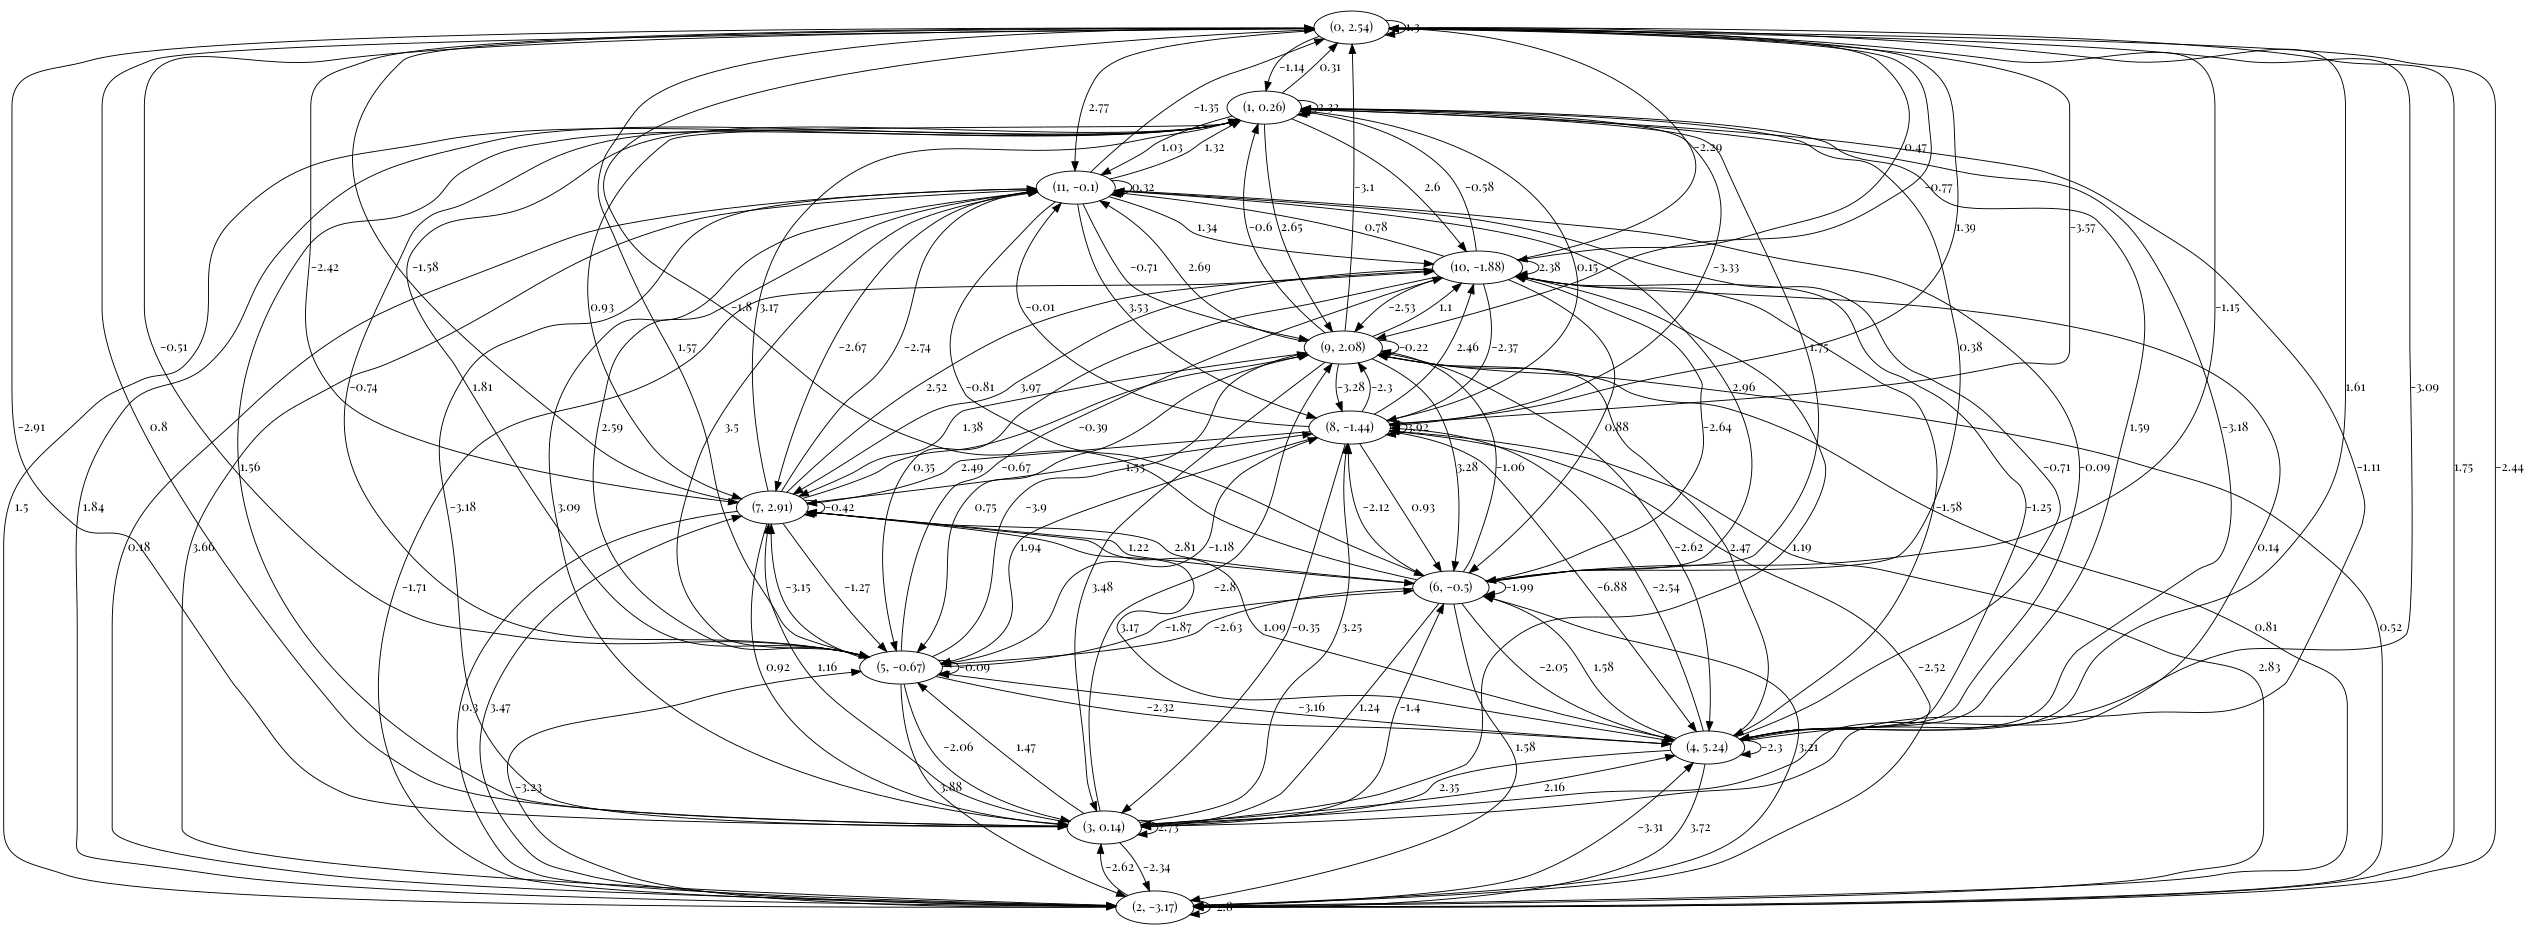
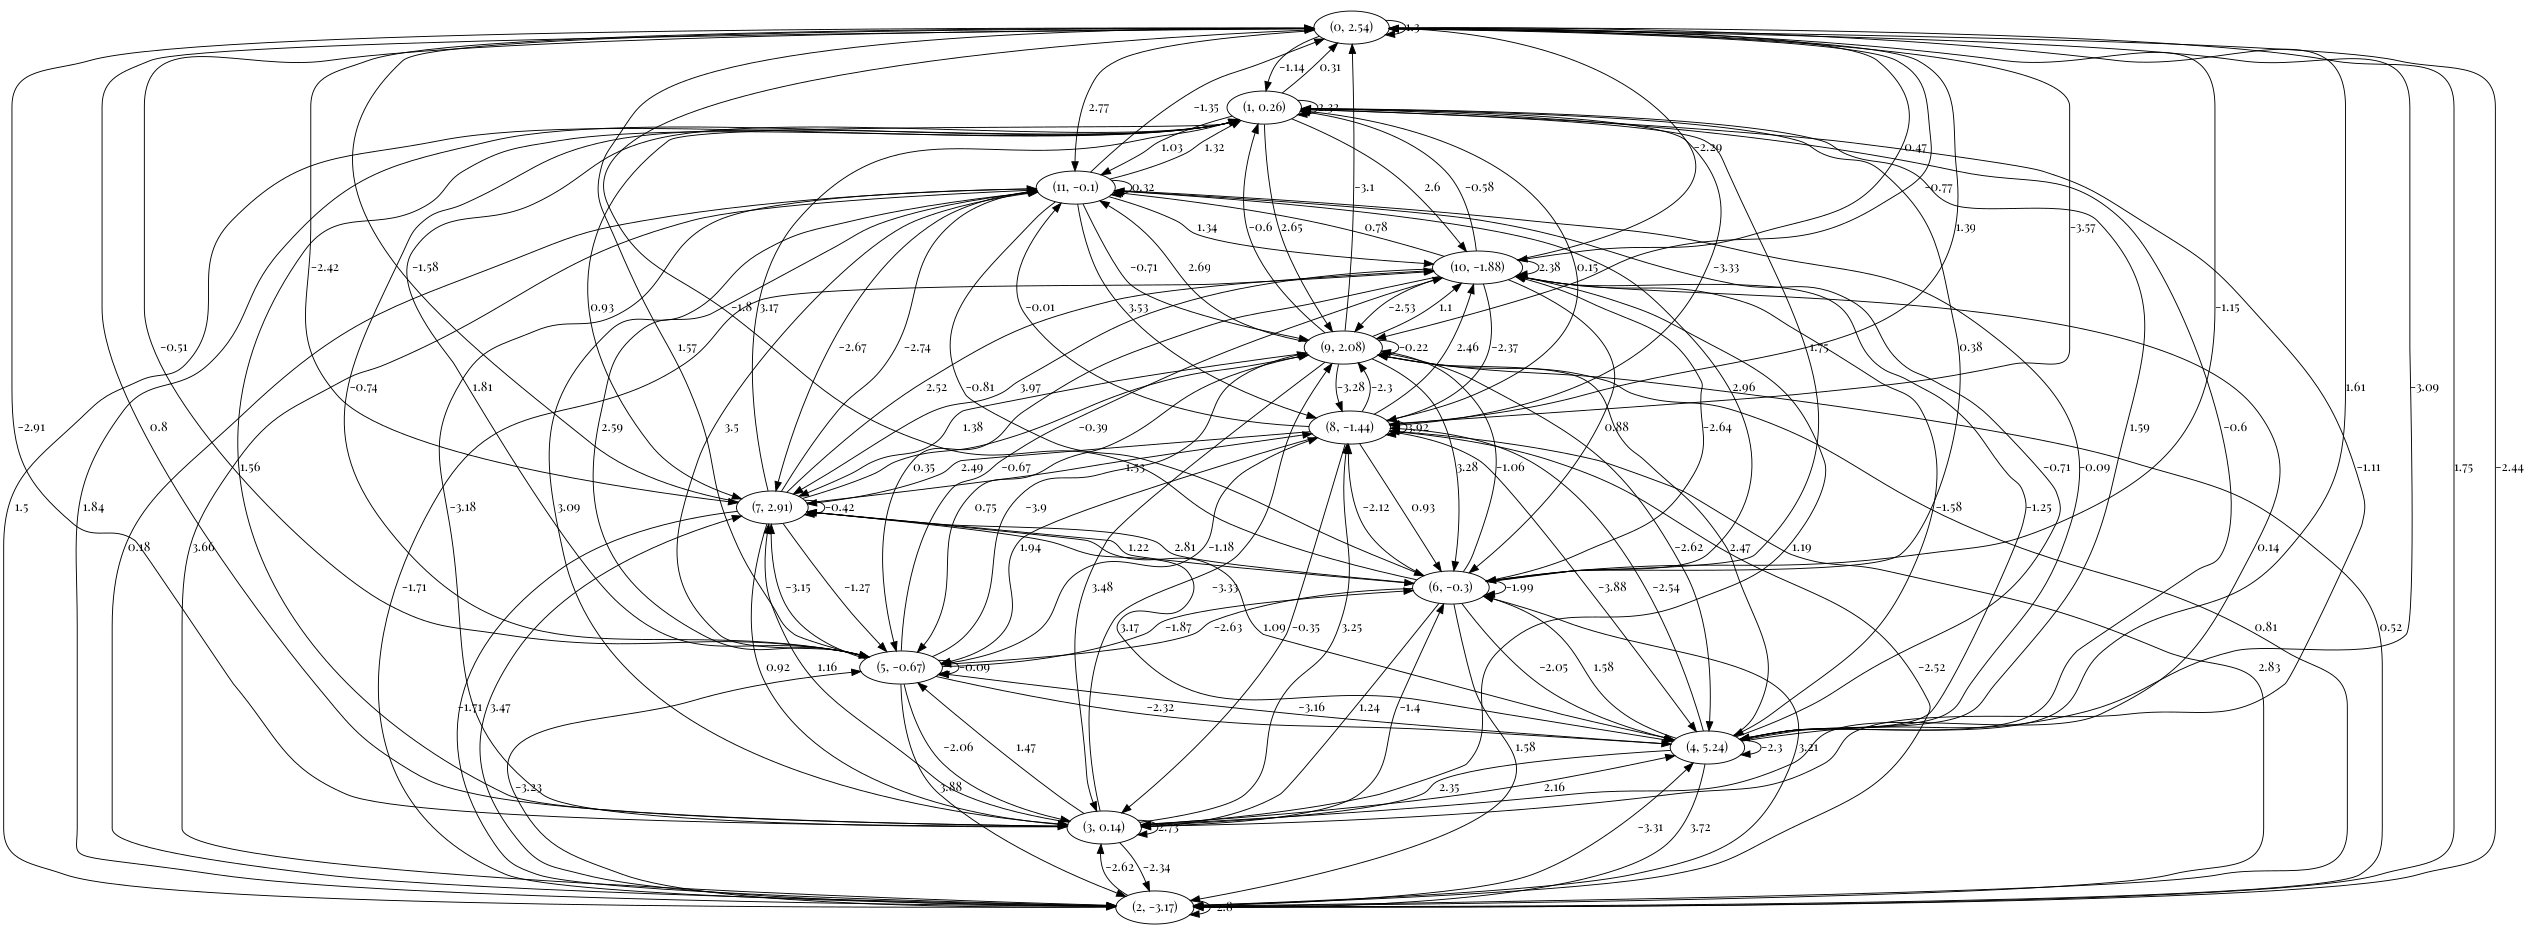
(2236, 428) -> (2236, 428)
(1225, 588) -> (1225, 588)
(1451, 588) -> (1451, 588)
(1613, 588) -> (1613, 588)
(470, 708) -> (470, 708)
